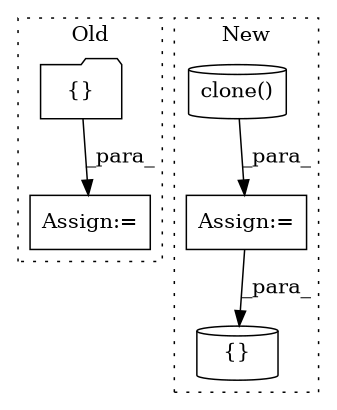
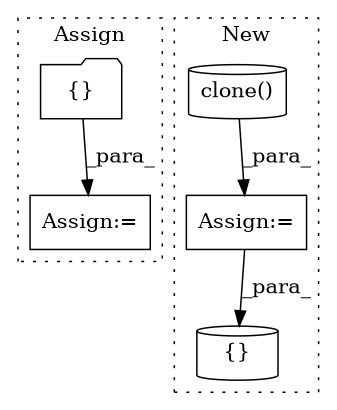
(90, 35) -> (90, 35)
